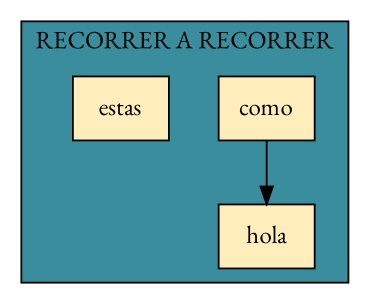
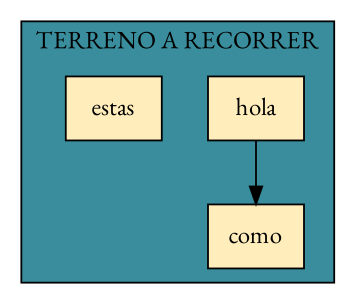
(185, 42) -> (178, 42)
(267, 164) -> (256, 164)
